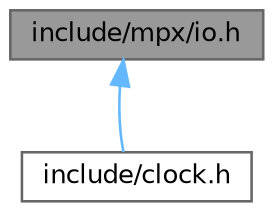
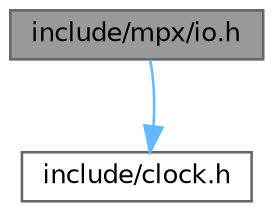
(120, 119) -> (154, 93)
